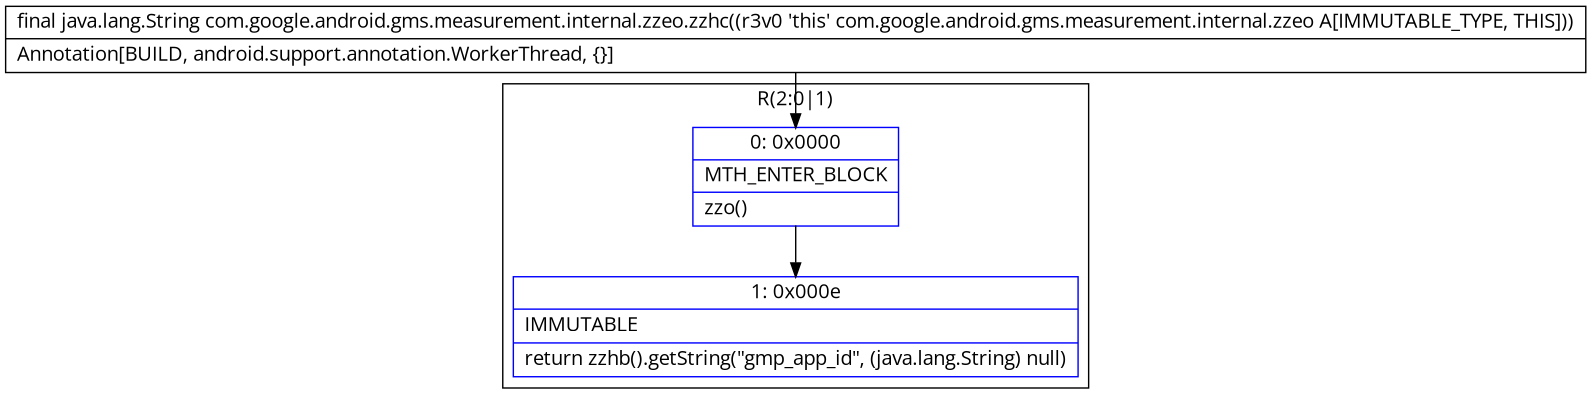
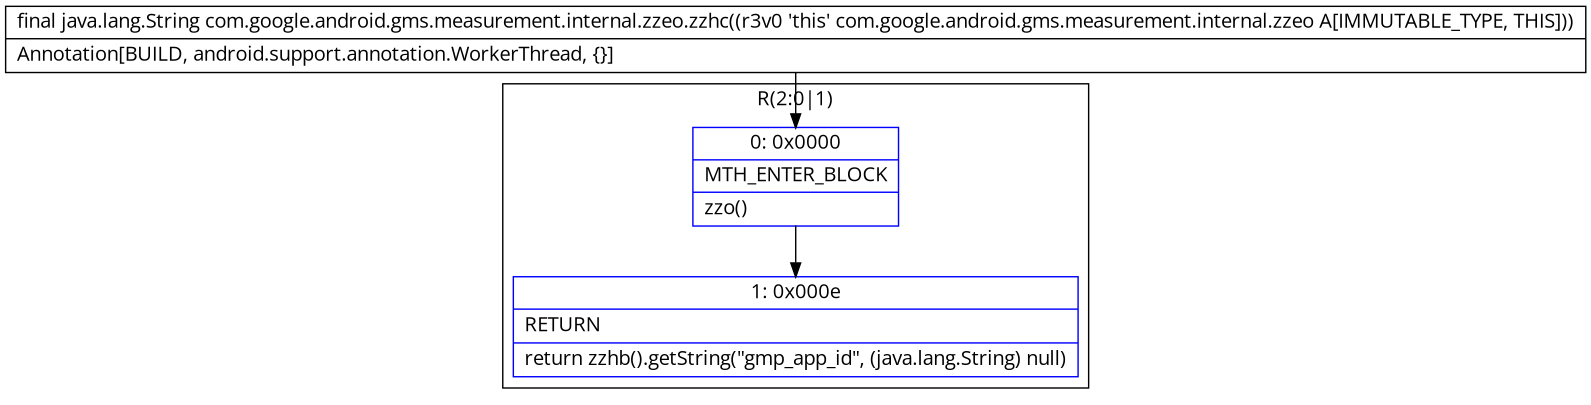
(582, 325) -> (563, 325)
